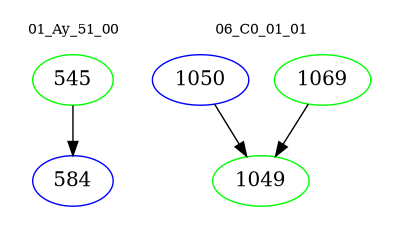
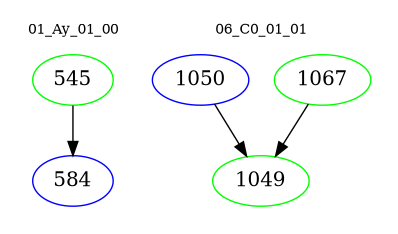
(74, 30) -> (74, 30)
(323, 80) -> (323, 80)
